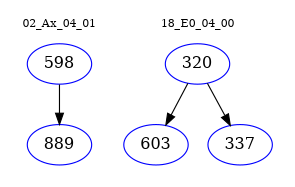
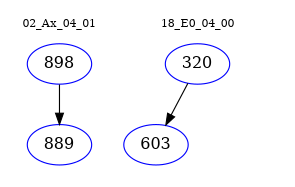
(59, 64) -> (59, 64)
(240, 145) -> none
